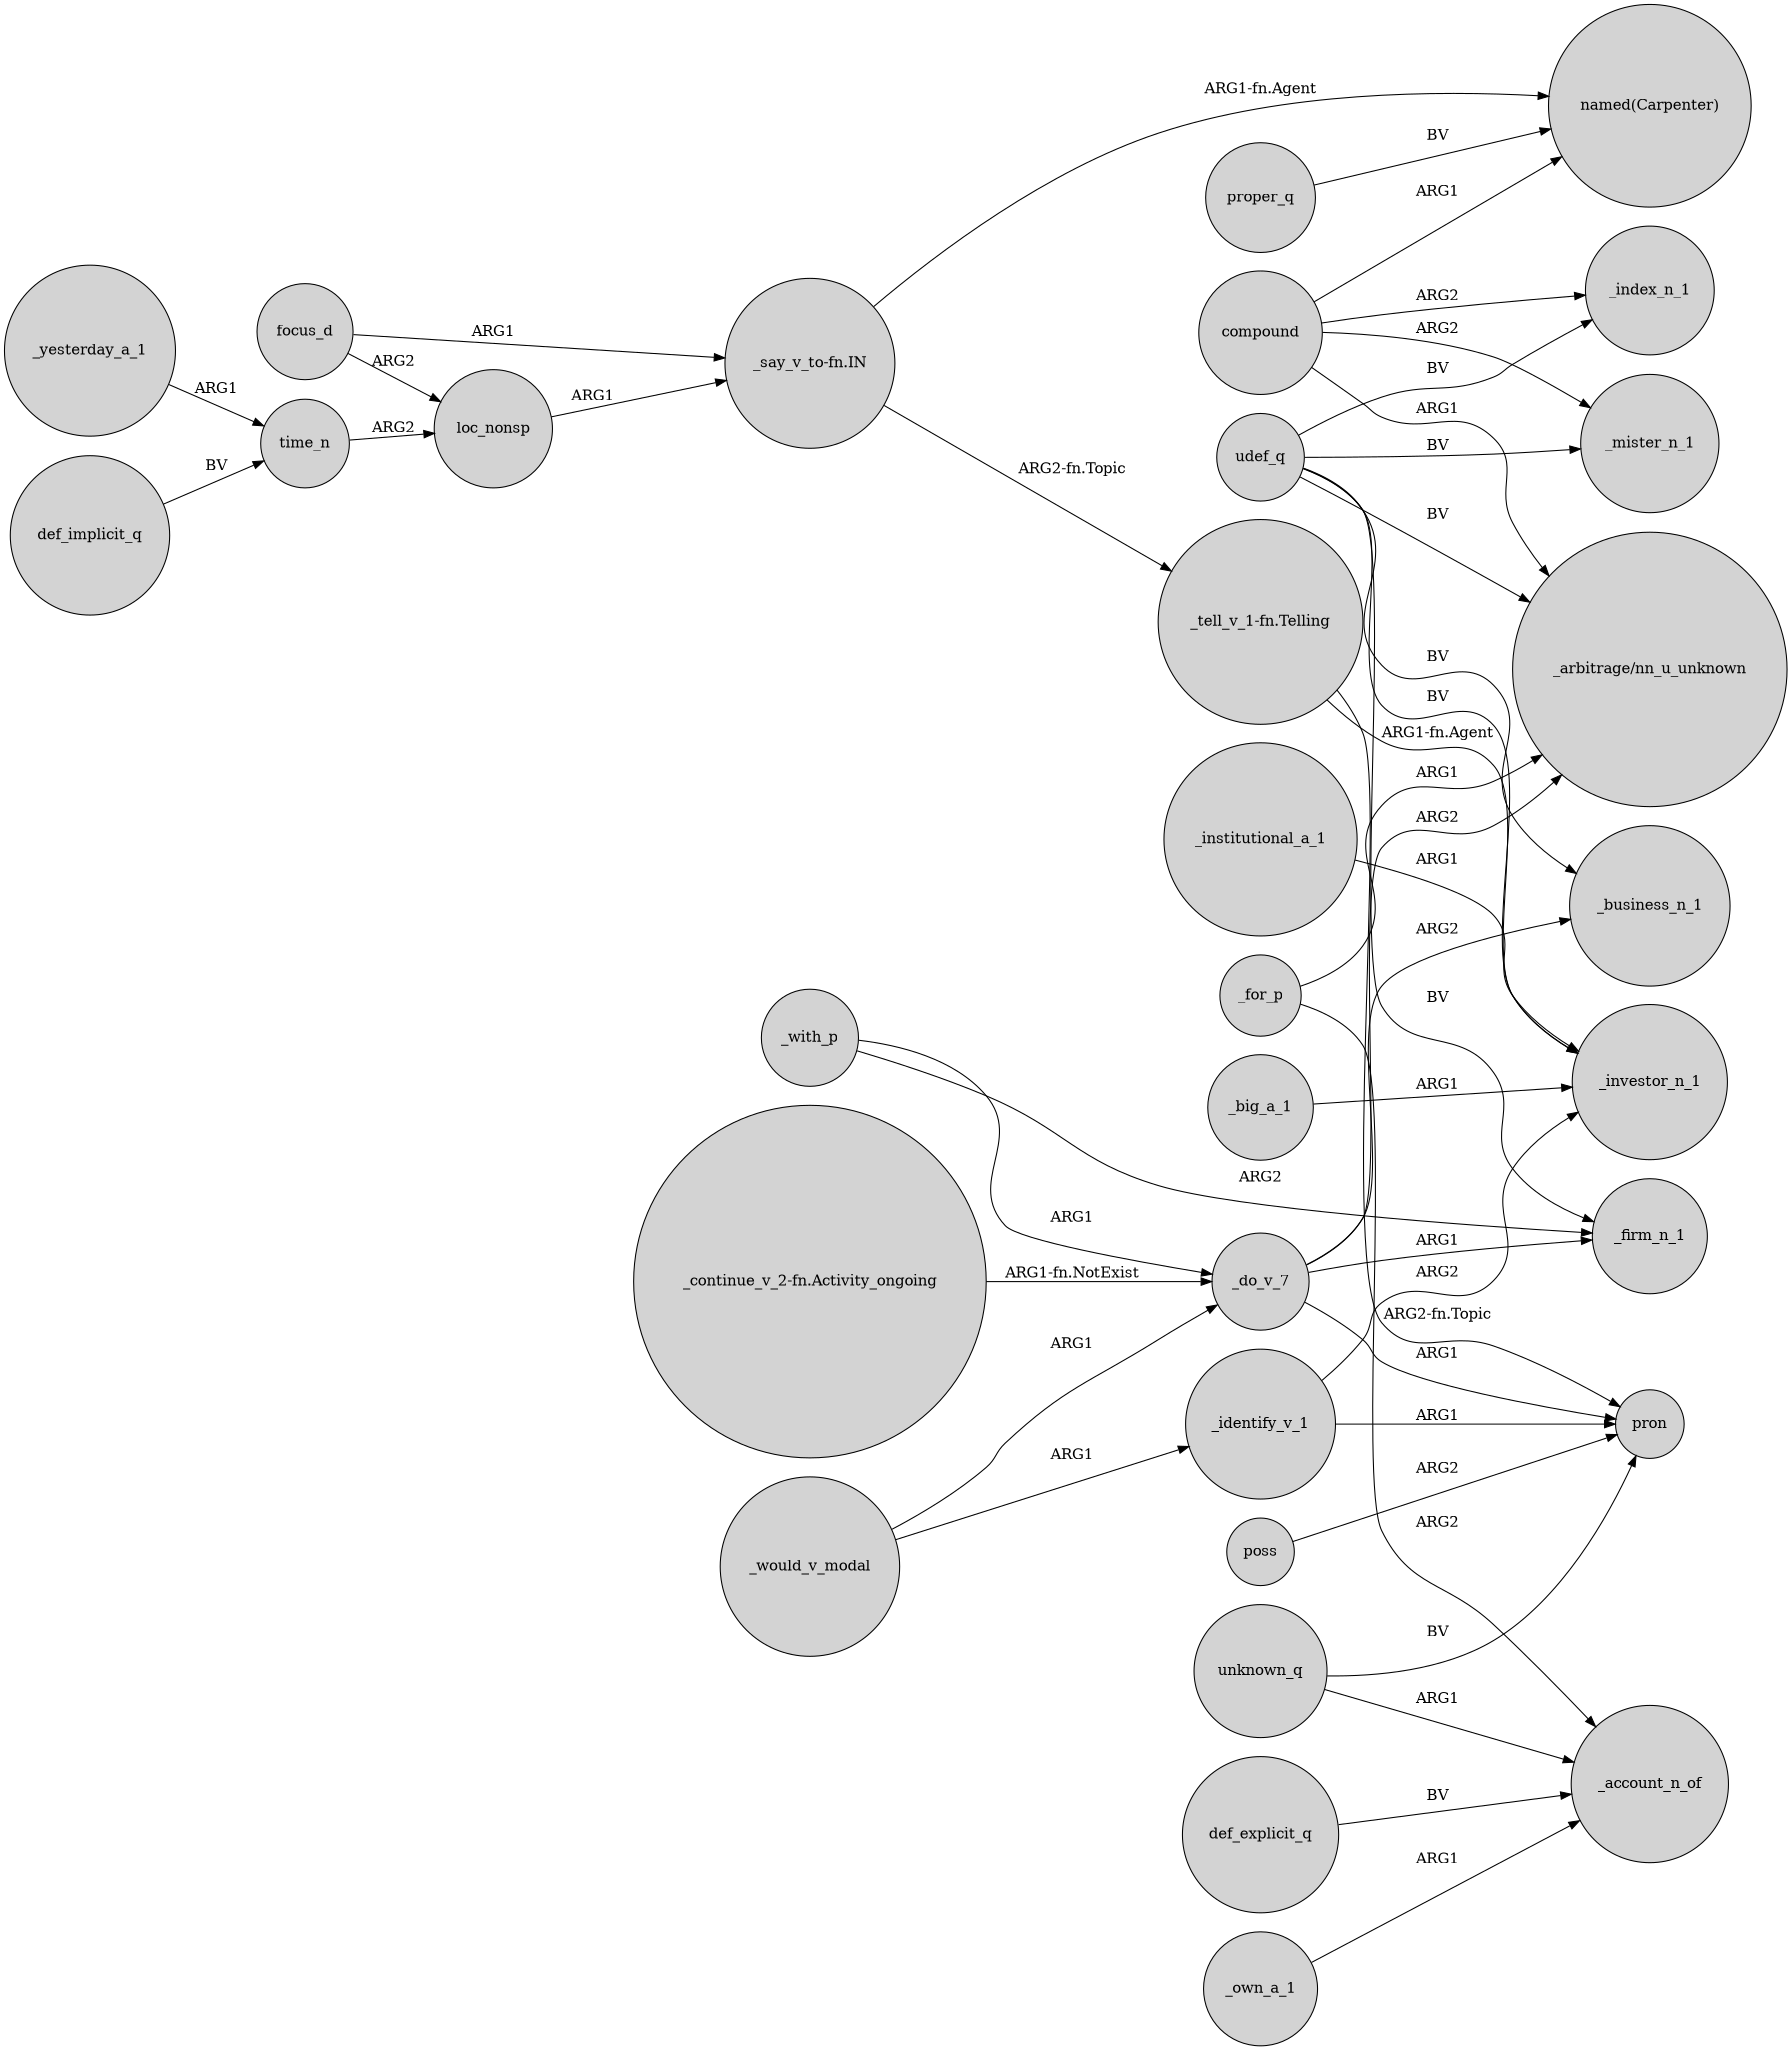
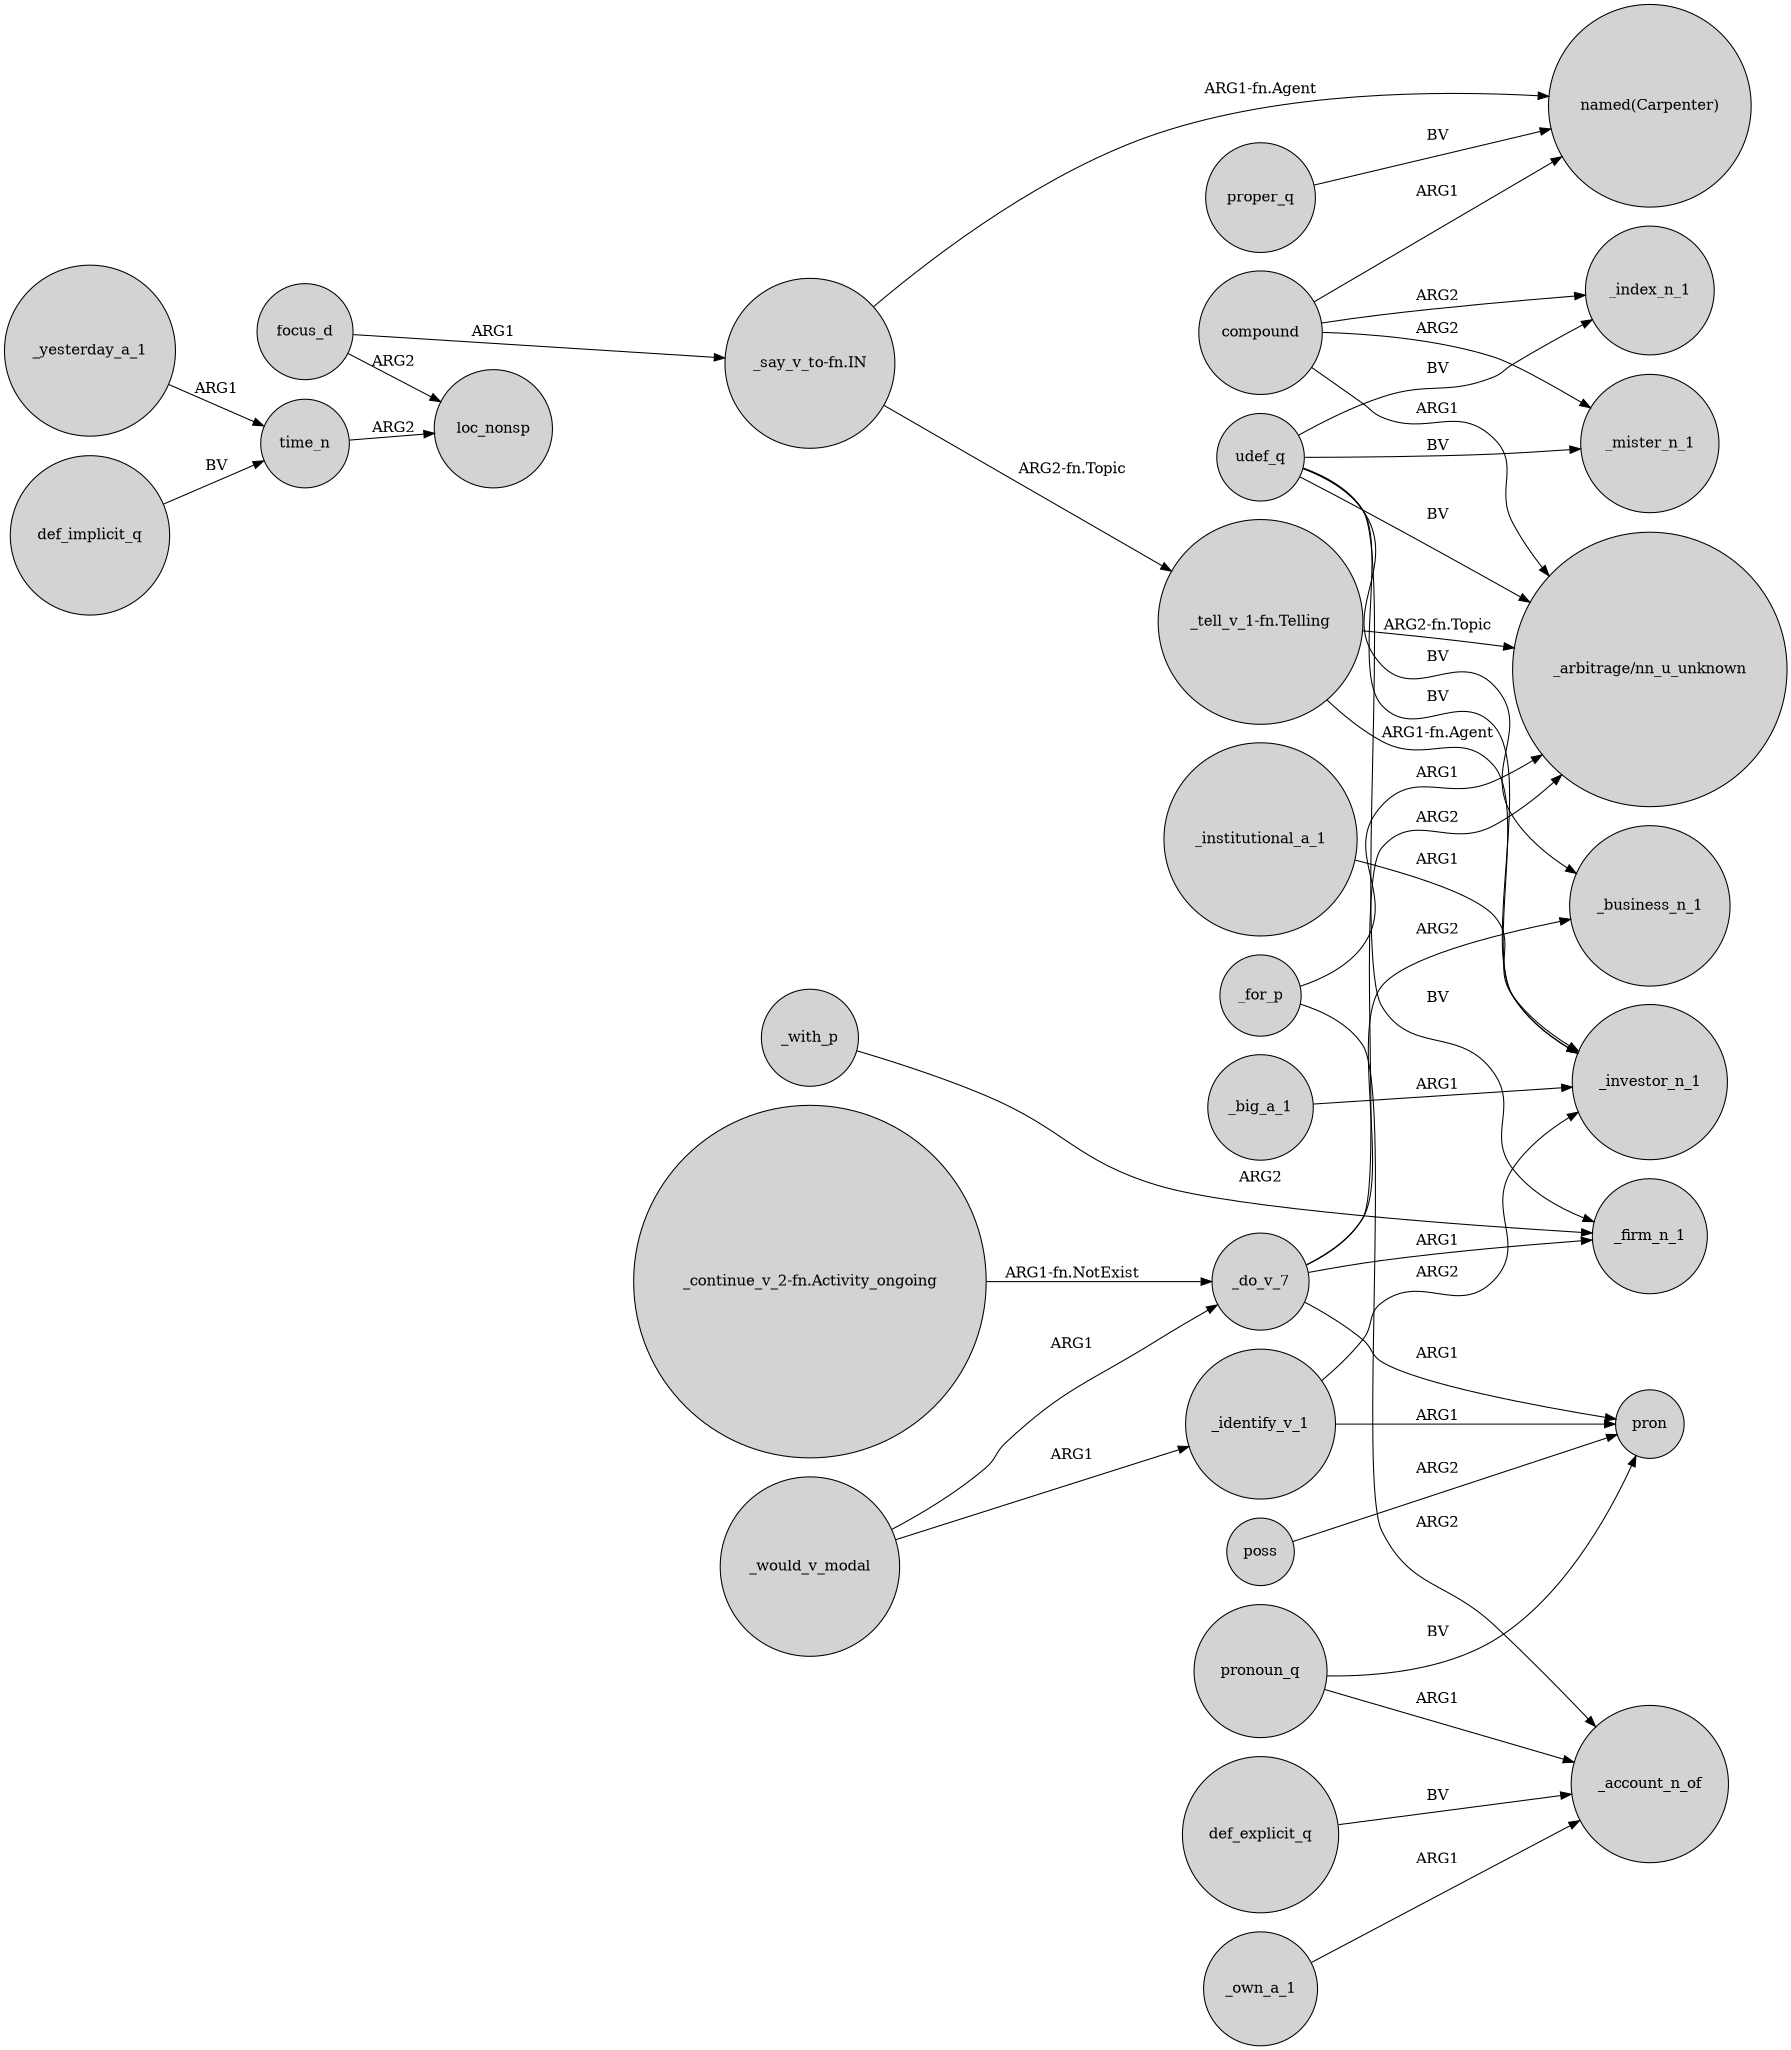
(634, 400) -> none
(1364, 1128) -> (1433, 638)
(991, 1191) -> none
(1261, 1671) -> (1261, 1671)
